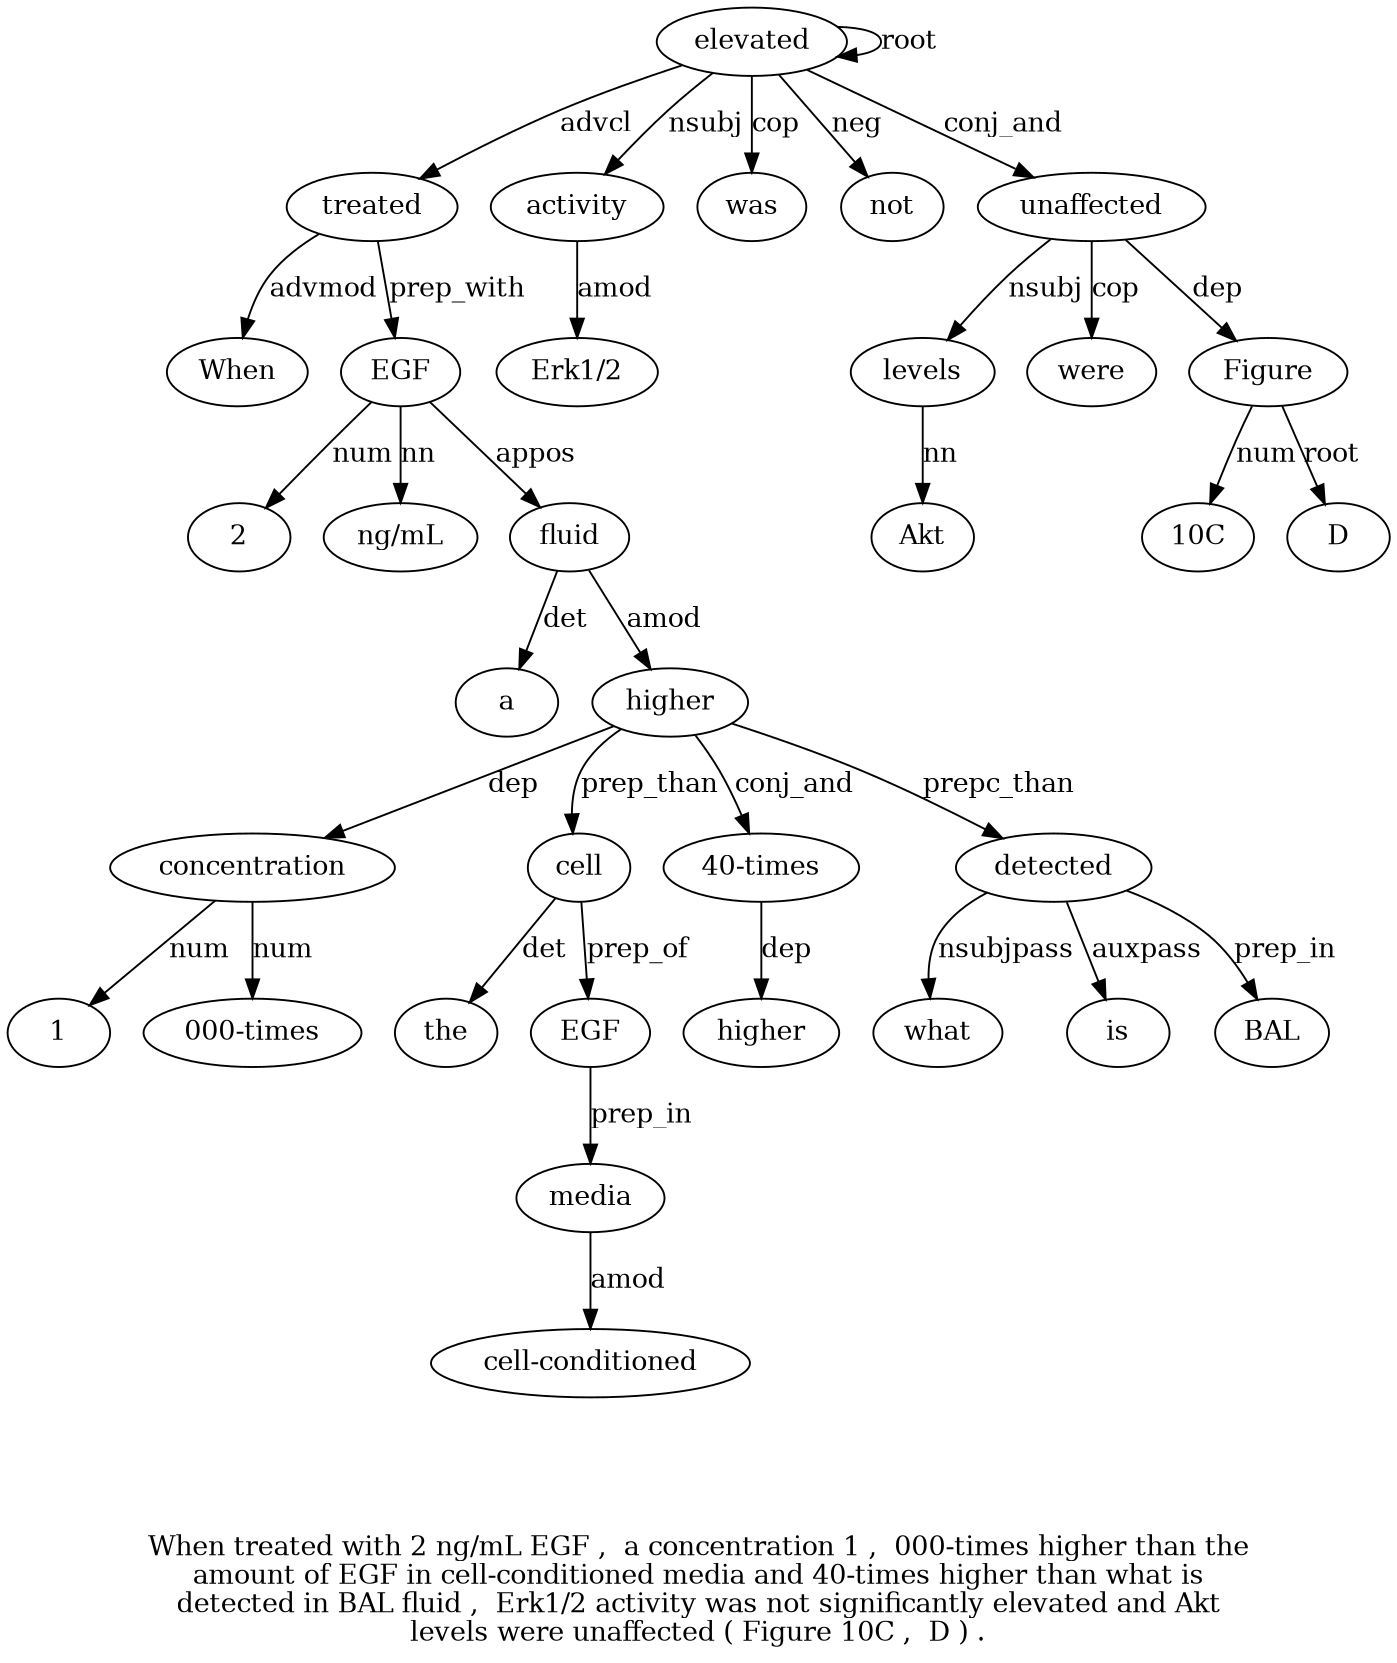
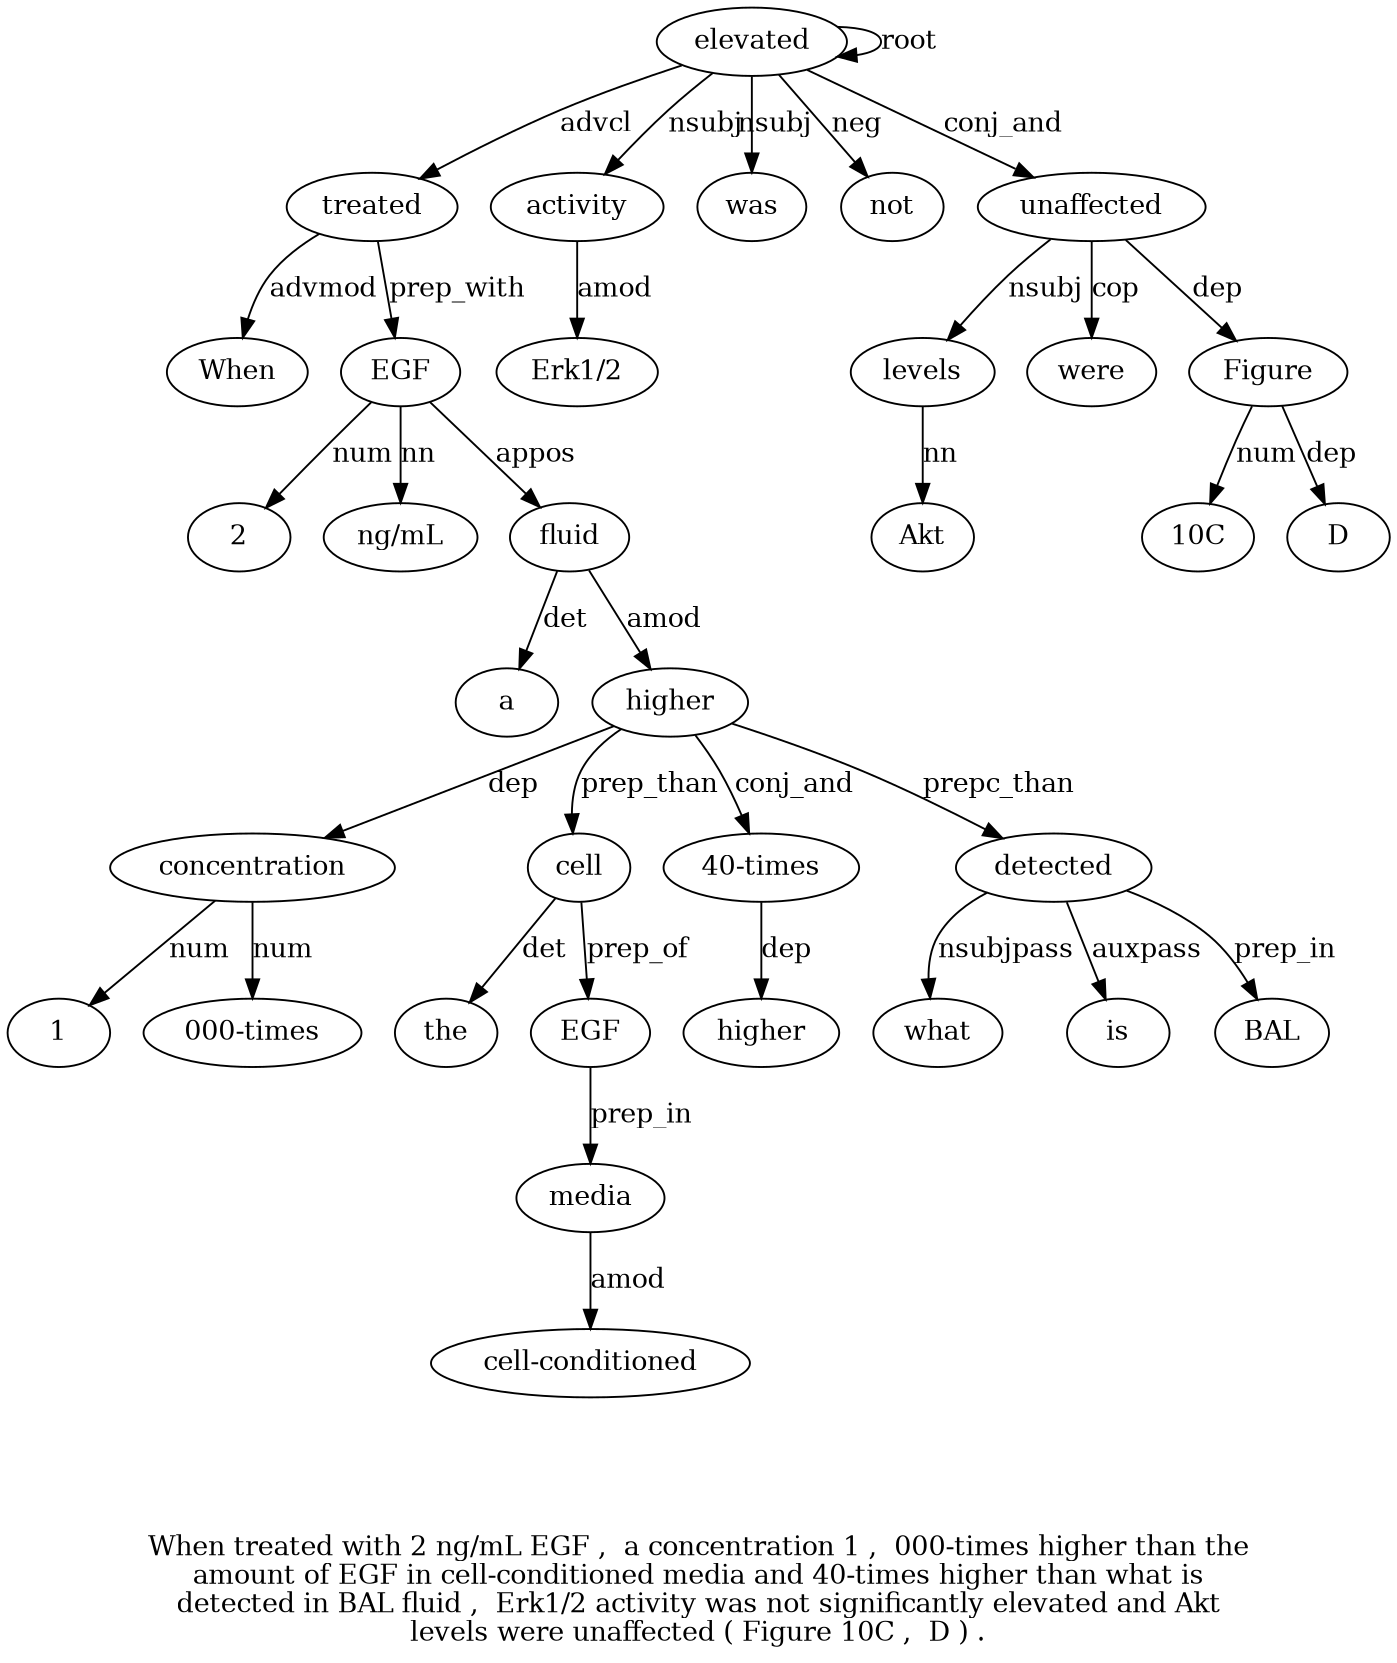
(776, 124) -> (776, 124)
(1332, 455) -> (1332, 455)
